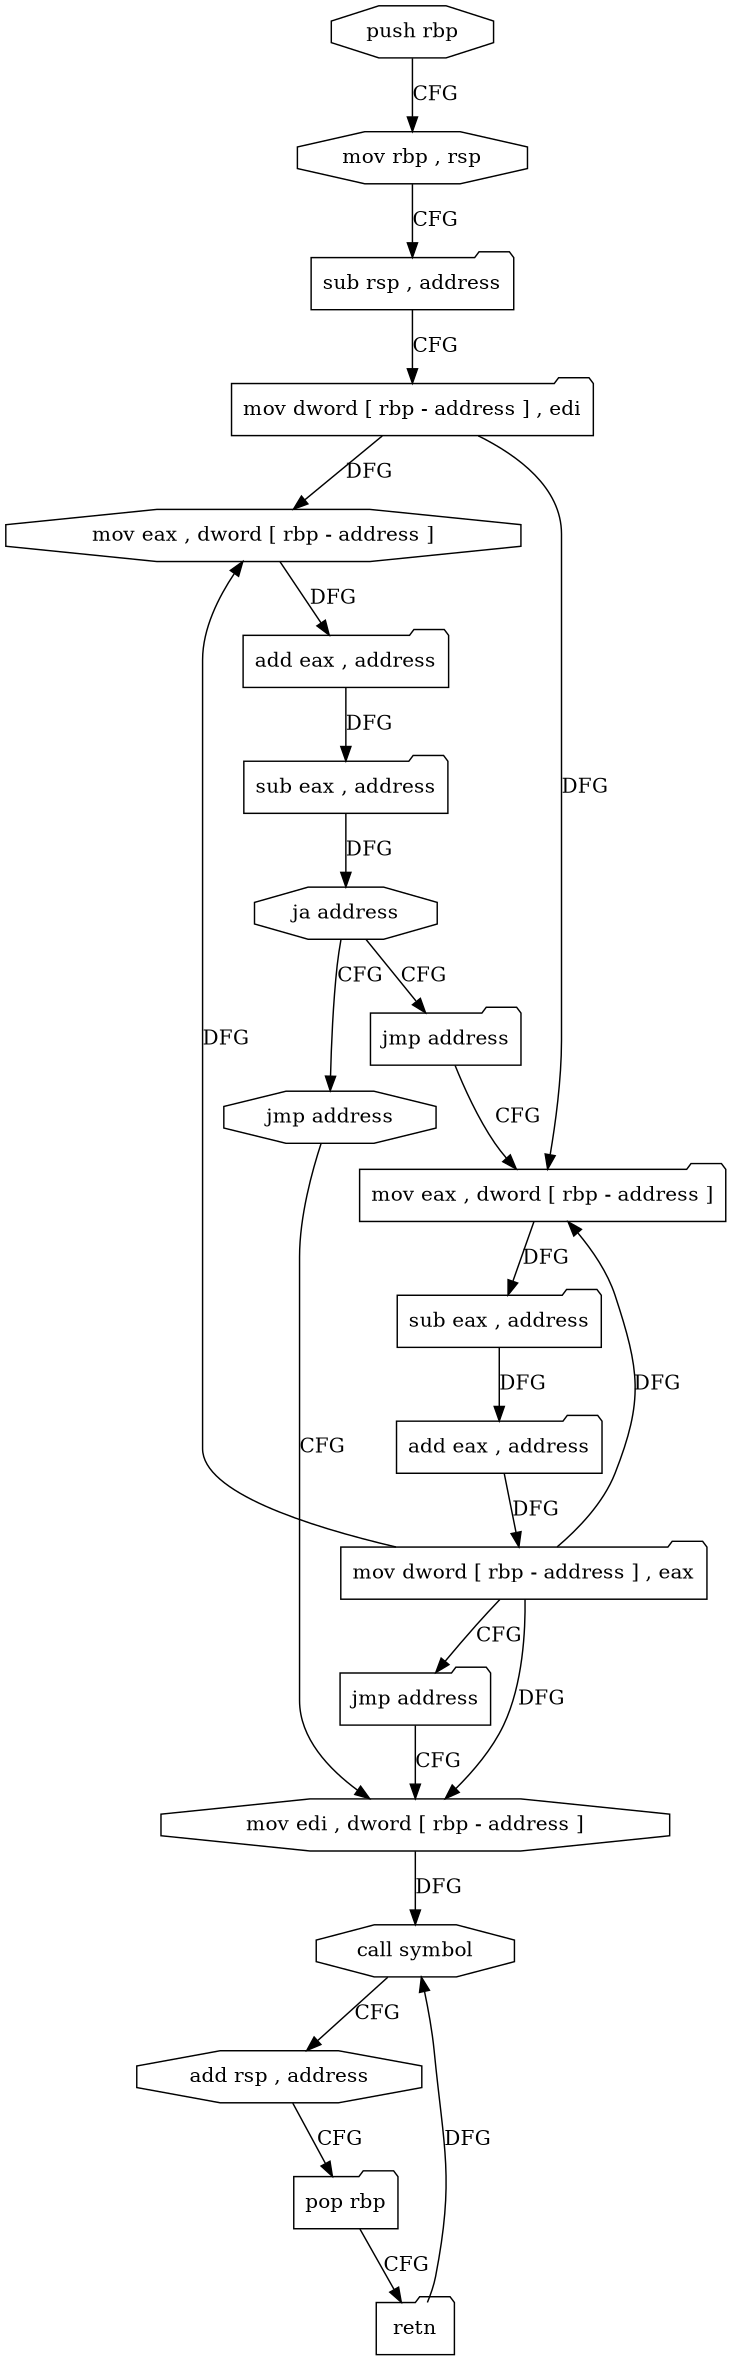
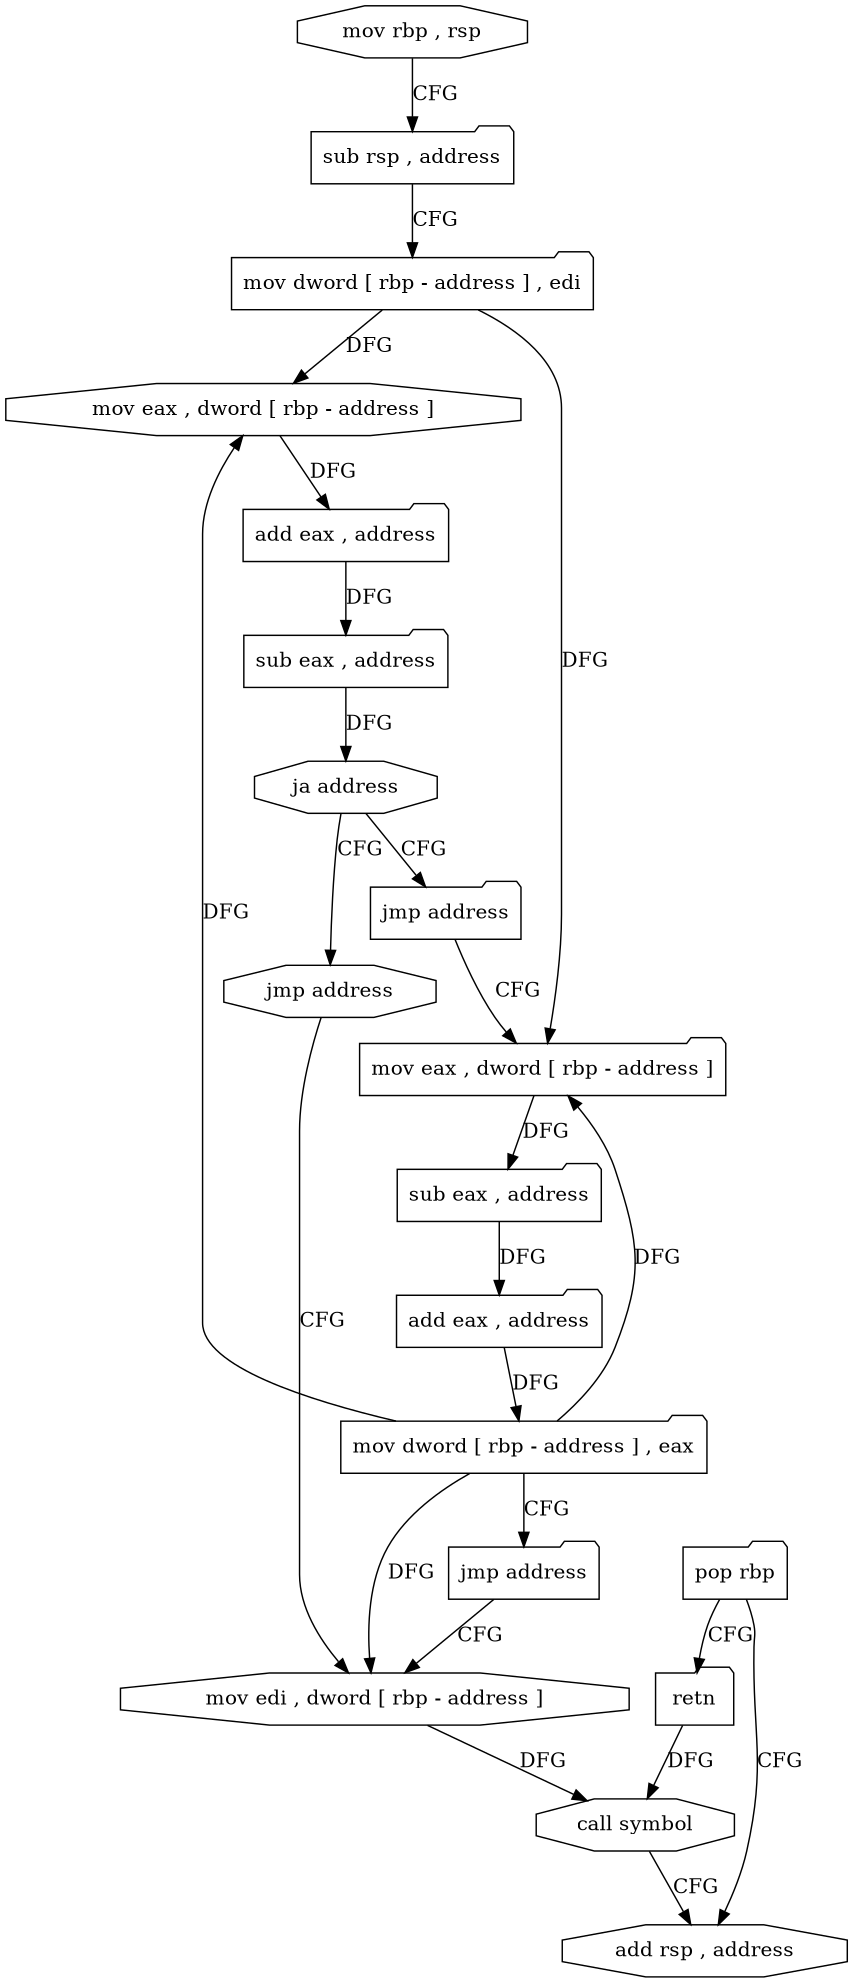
(412, 32) -> none
(309, 2133) -> (757, 1757)
